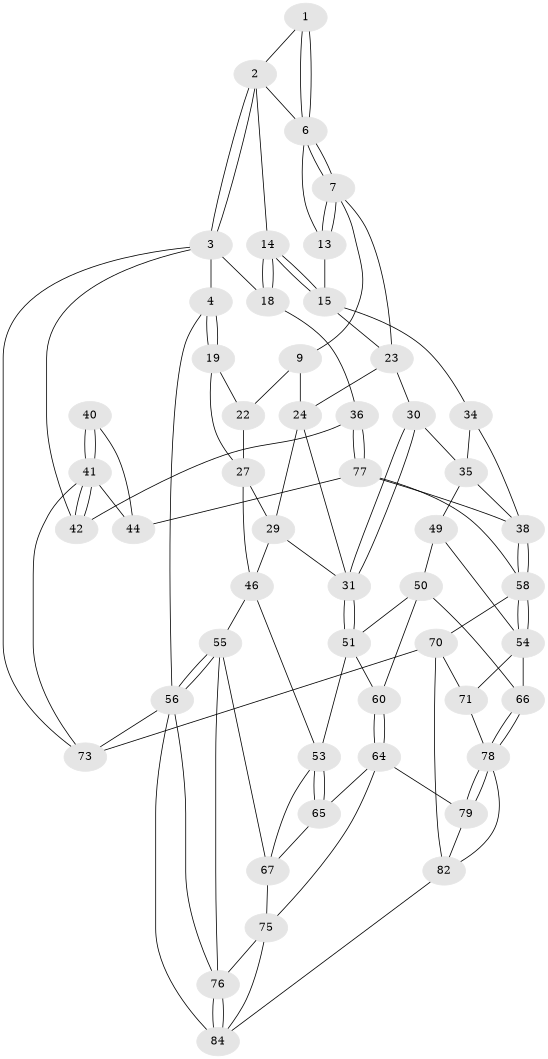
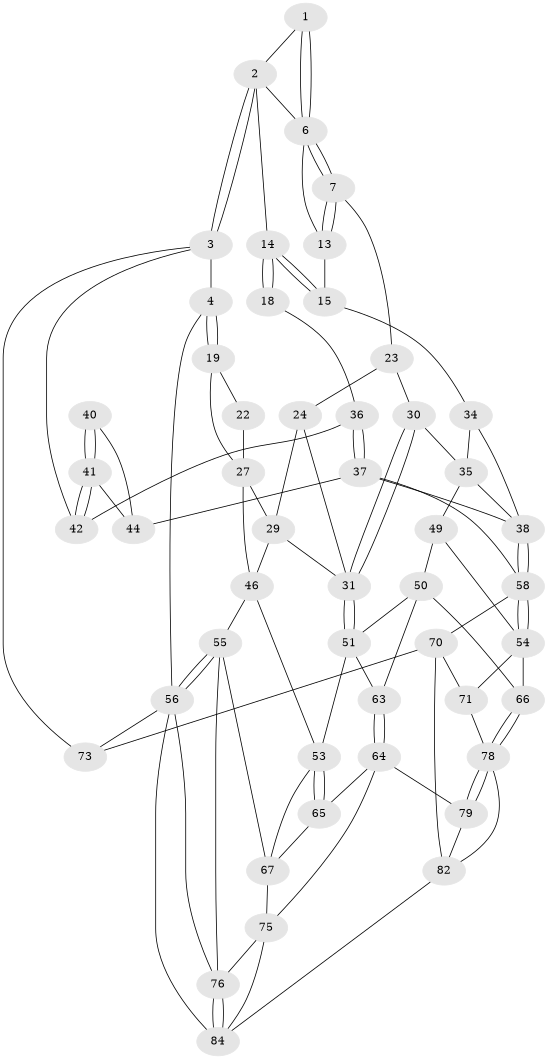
(239, 273) -> none
(358, 330) -> none
(300, 359) -> none
(360, 473) -> (360, 473)
(33, 612) -> none
(379, 700) -> (379, 700)
